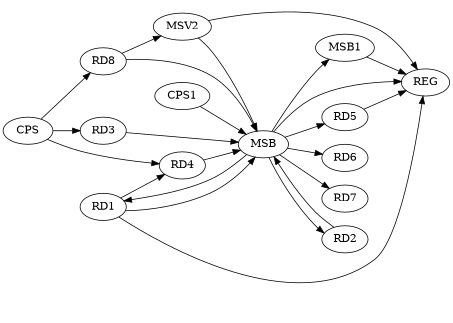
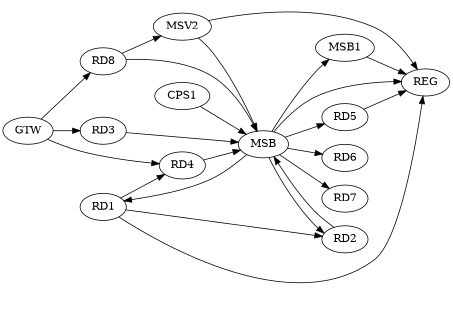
(28, 131) -> (28, 131)
(193, 200) -> (220, 223)
